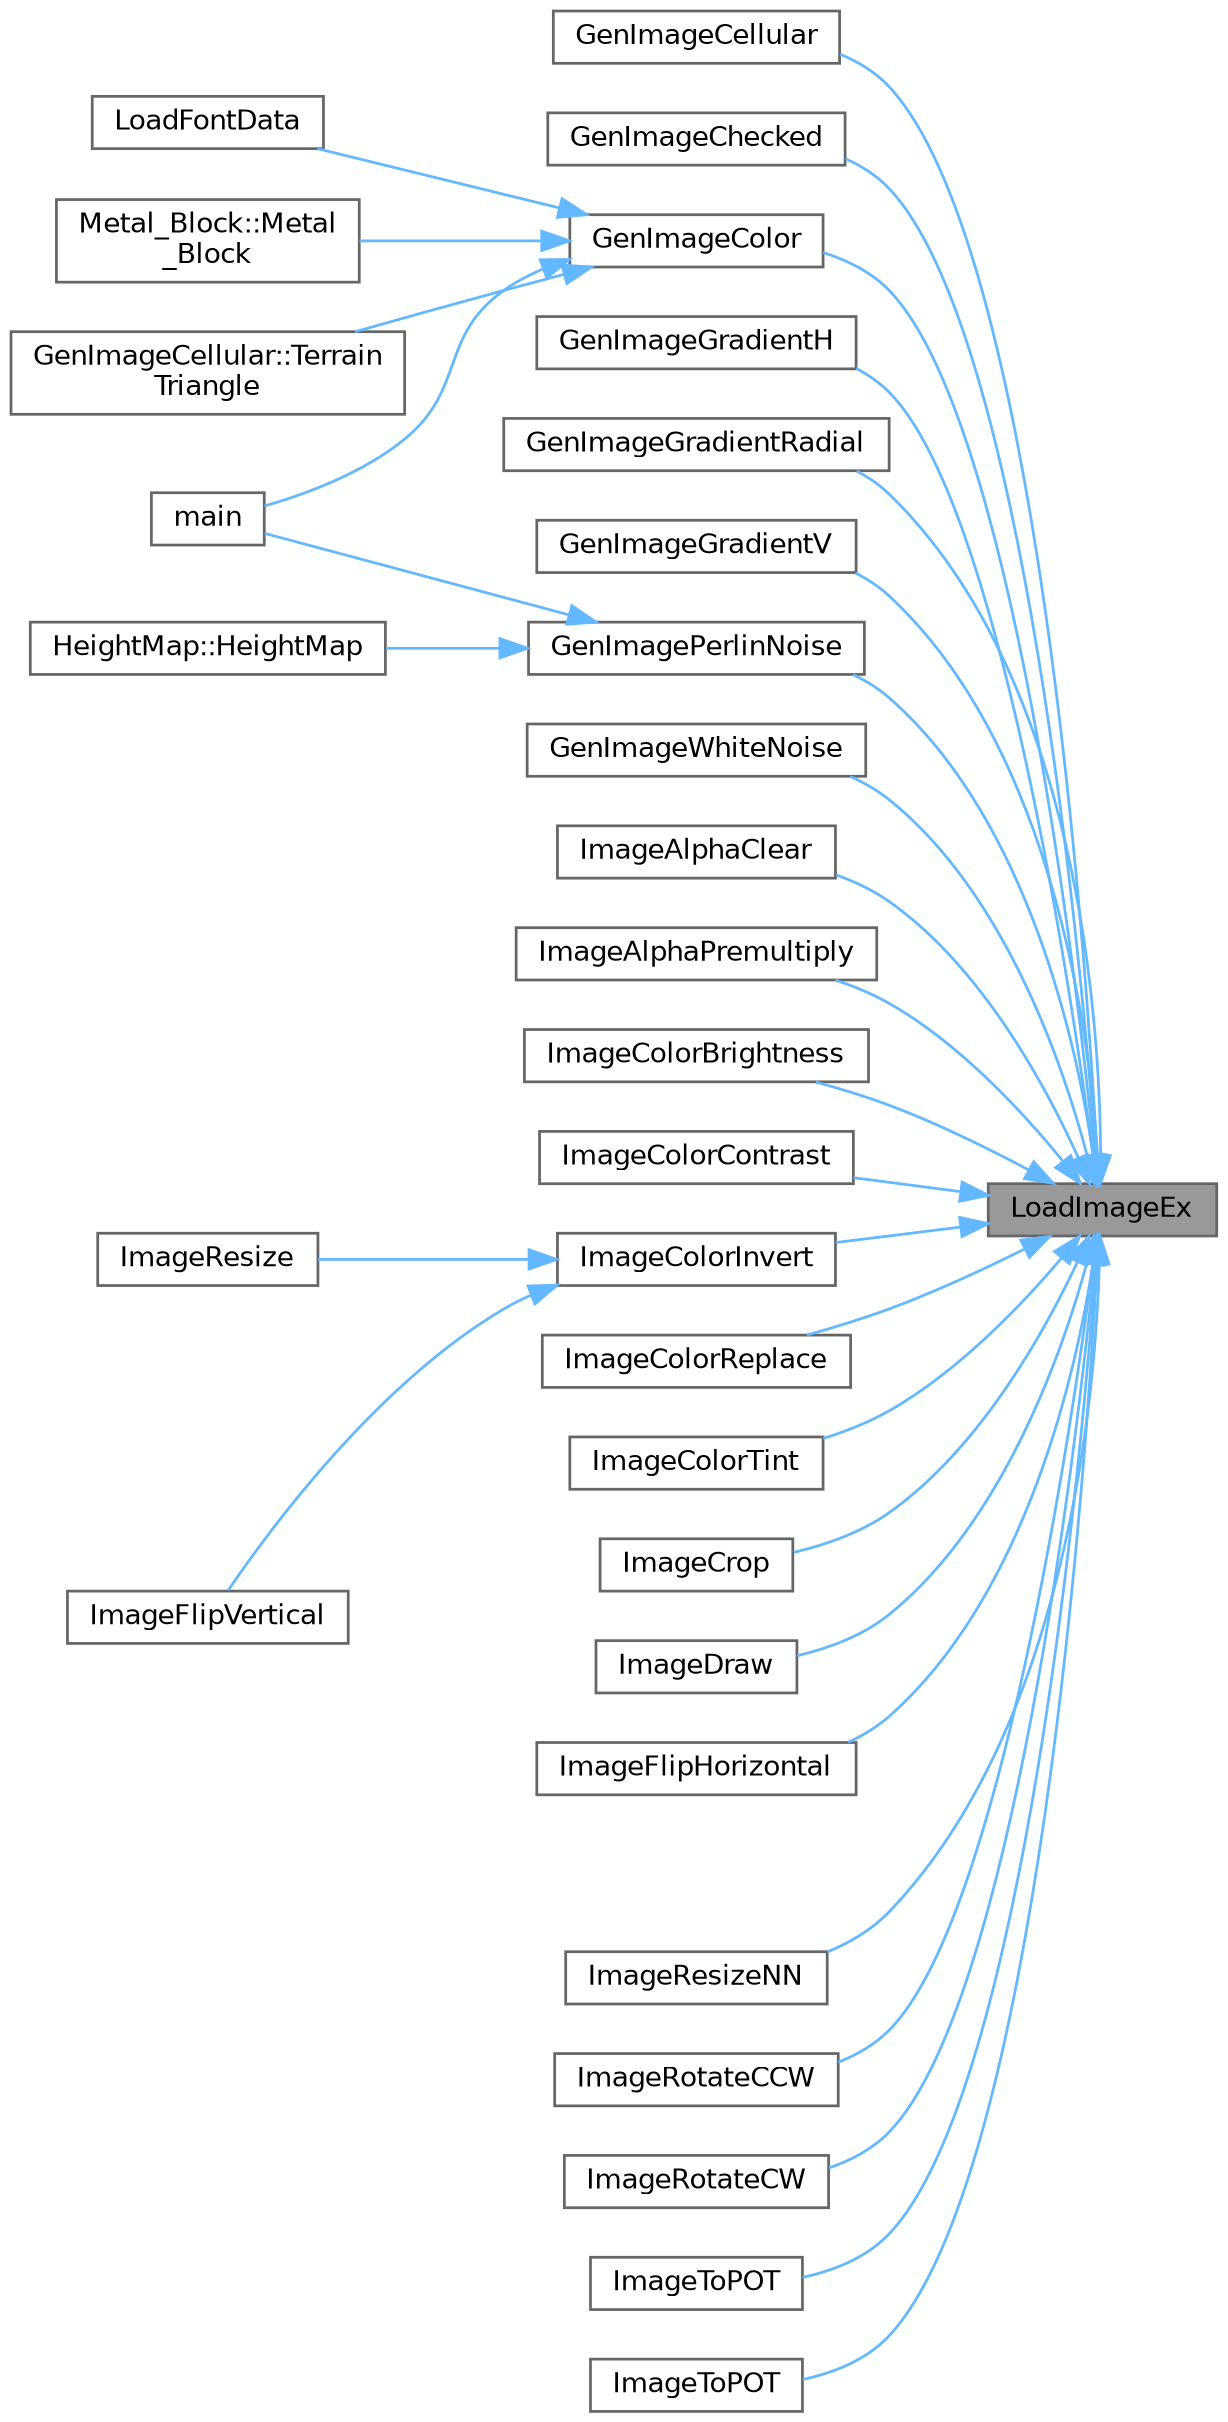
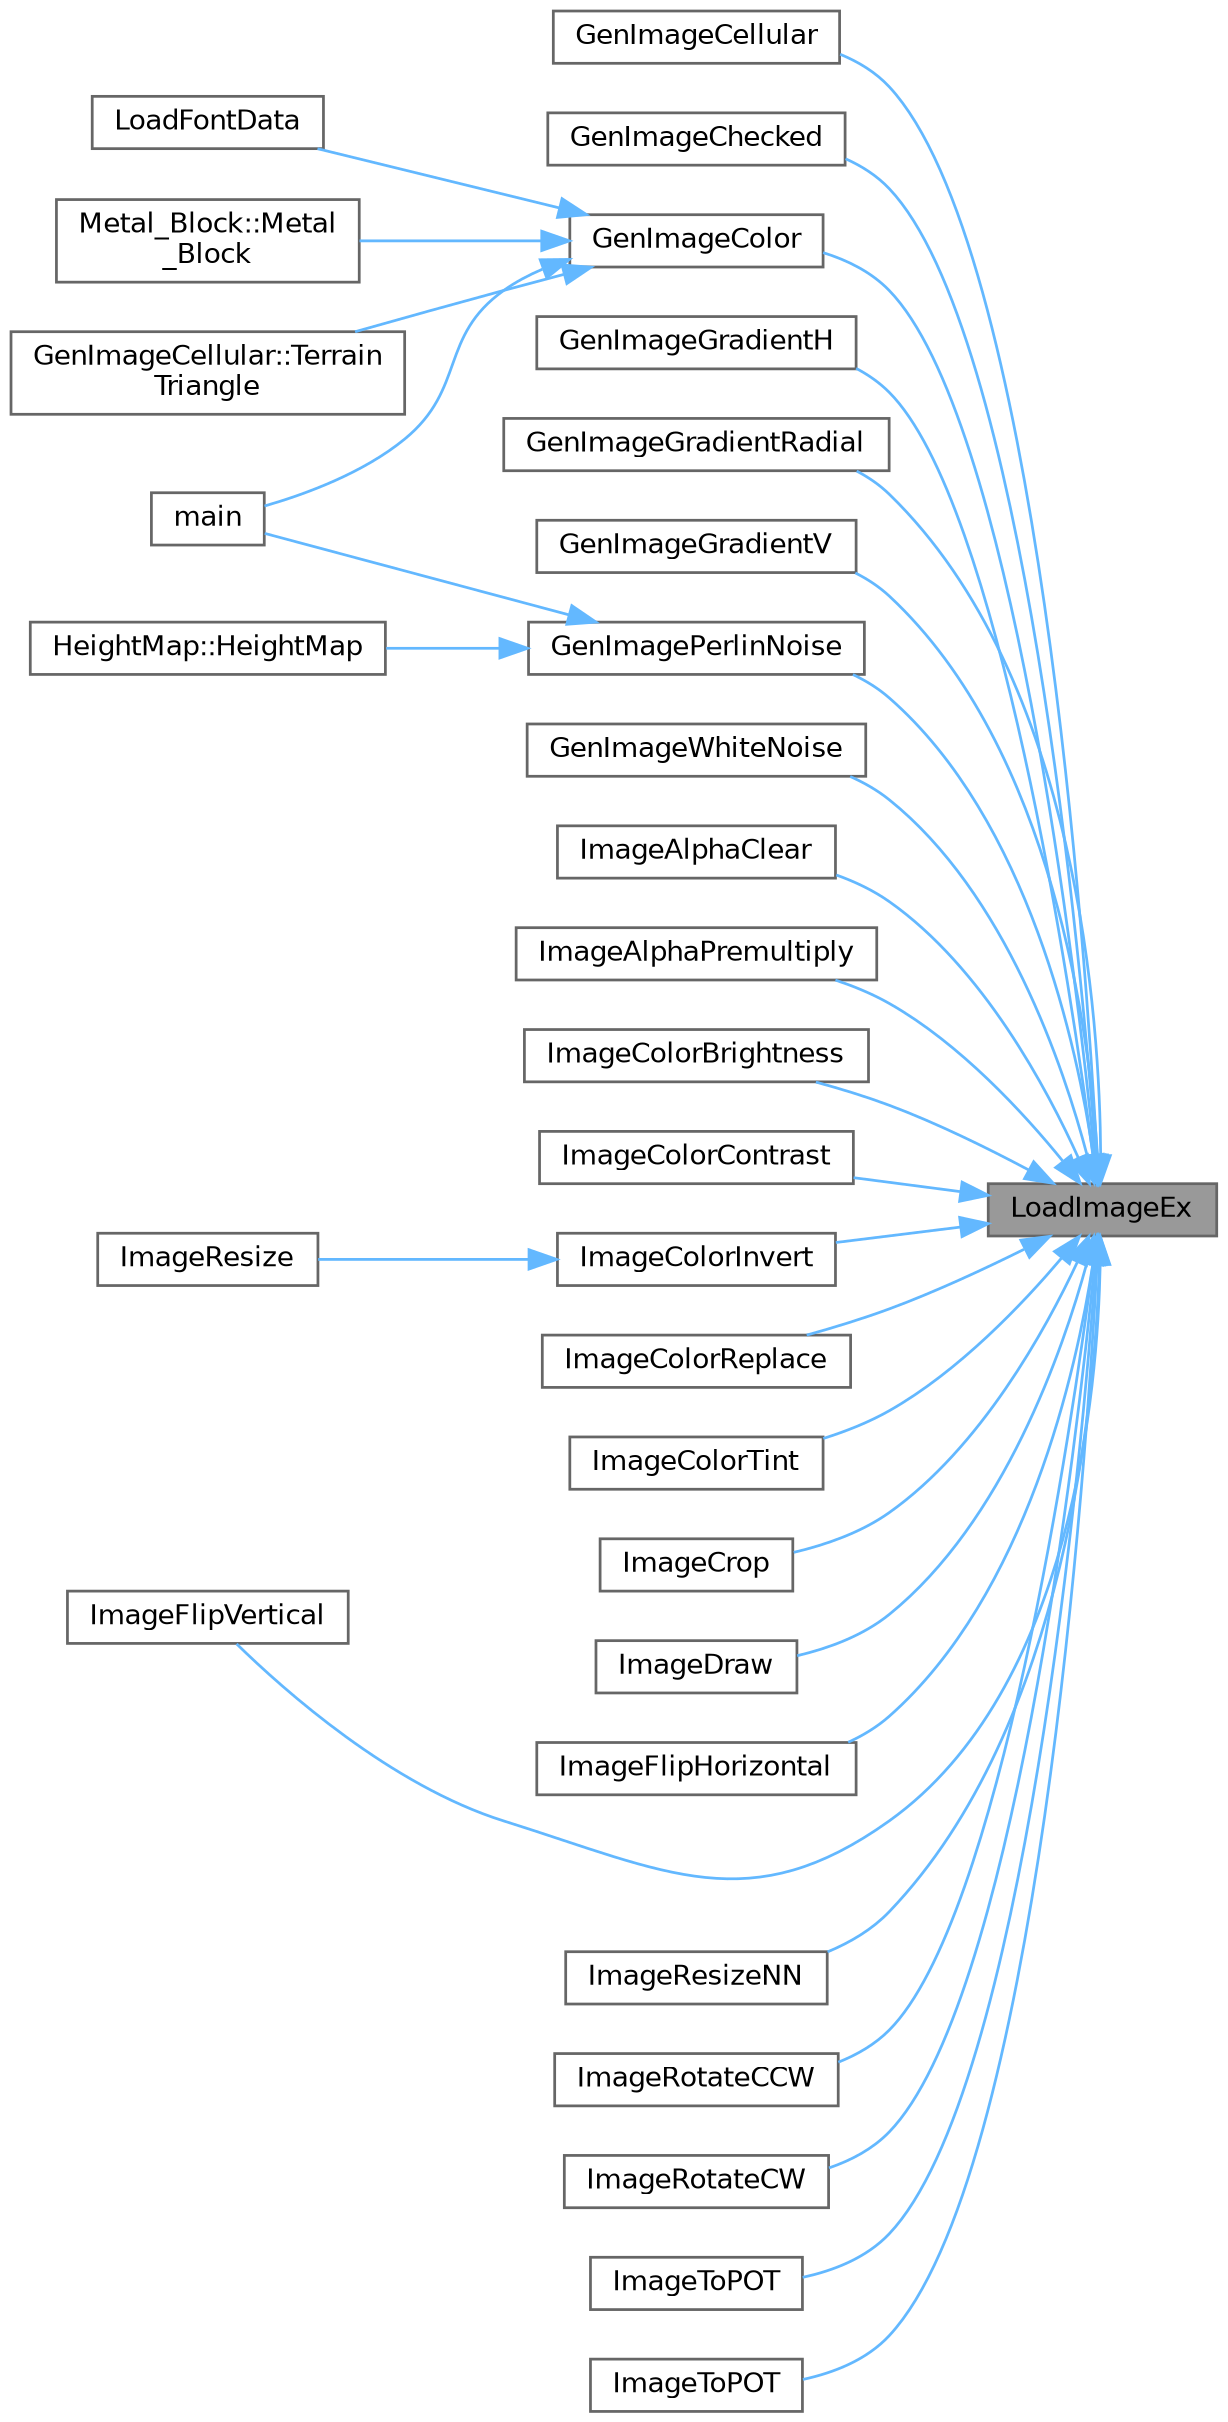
(363, 1424) -> (840, 1851)
